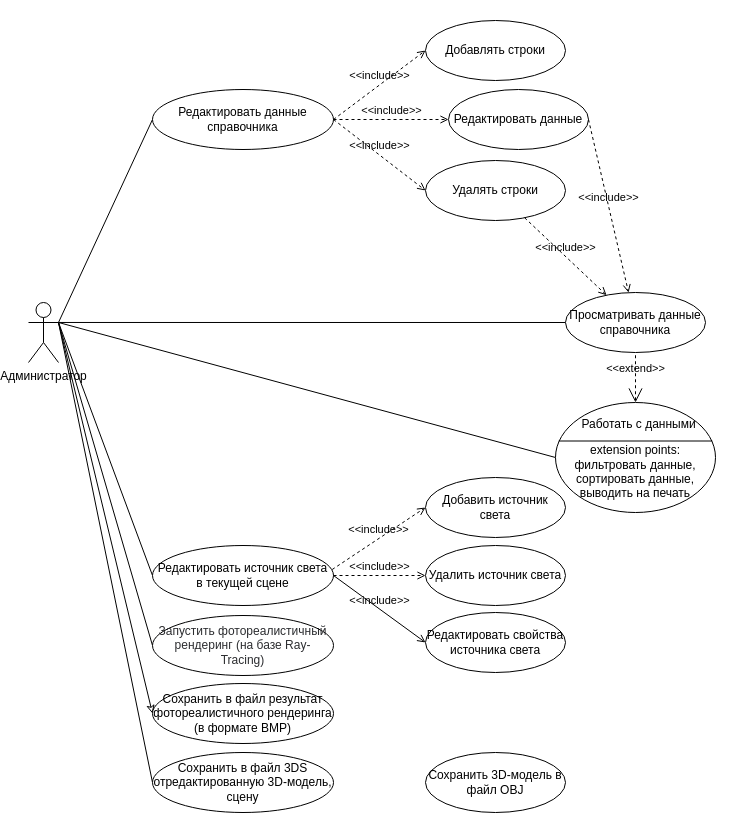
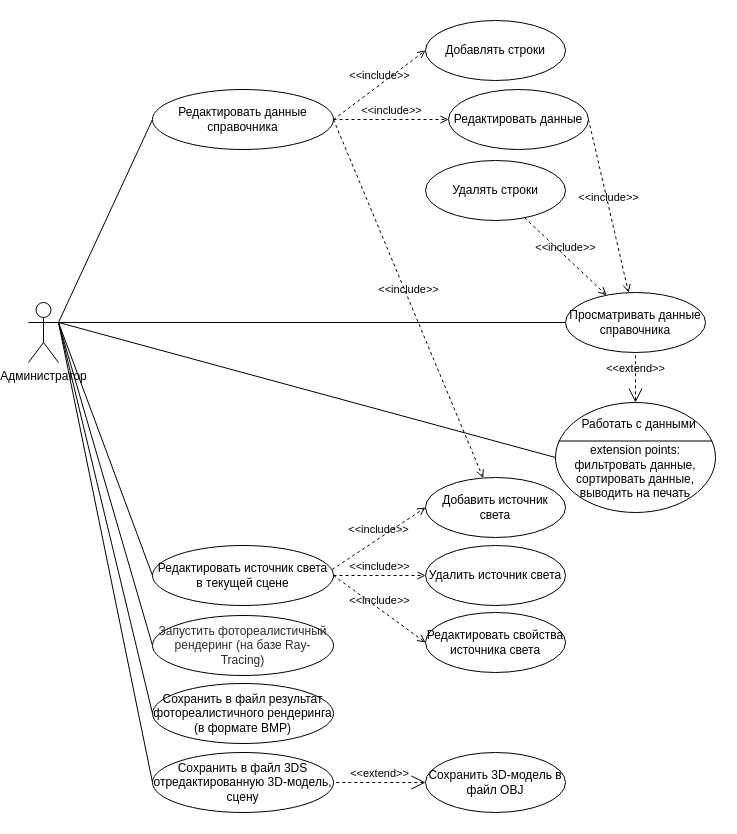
(379, 155) -> (408, 299)
(378, 608) -> (378, 608)
(151, 705) -> (151, 708)
none -> (379, 783)
